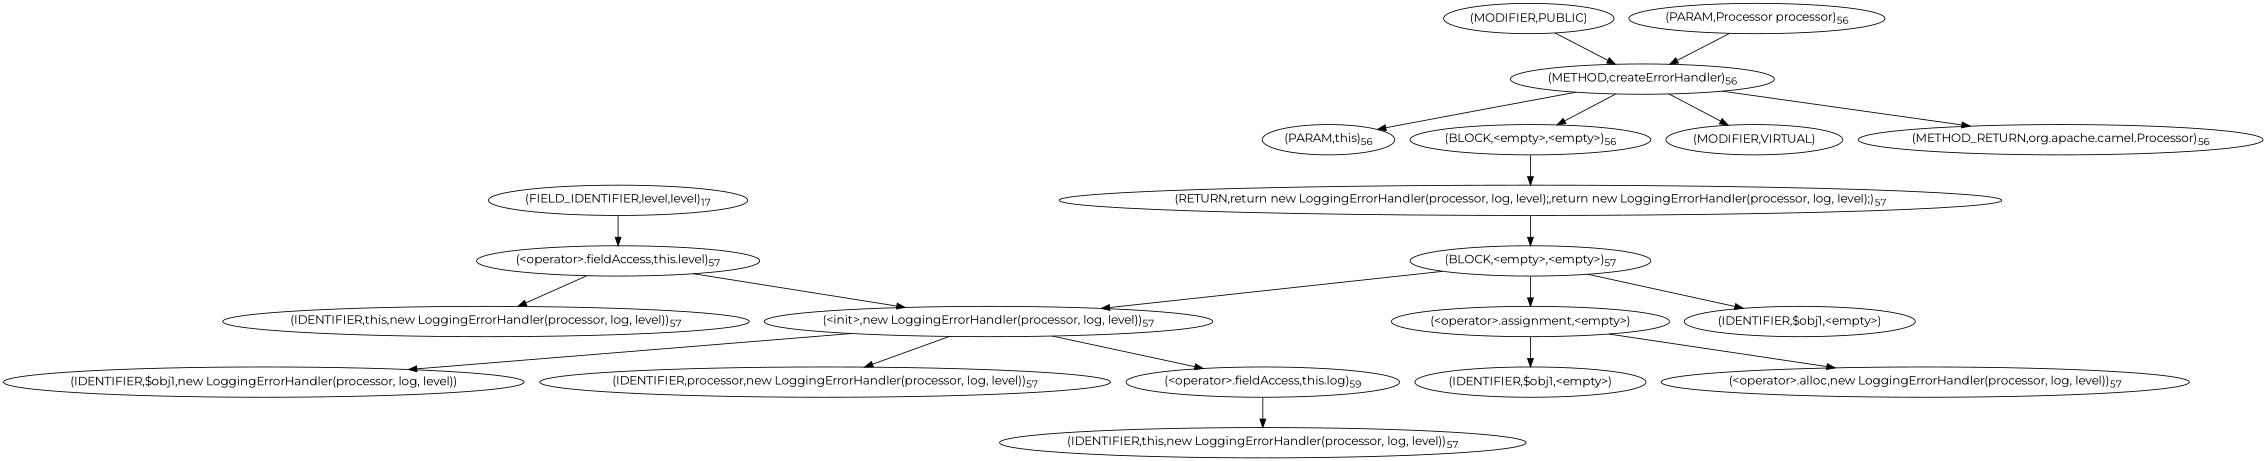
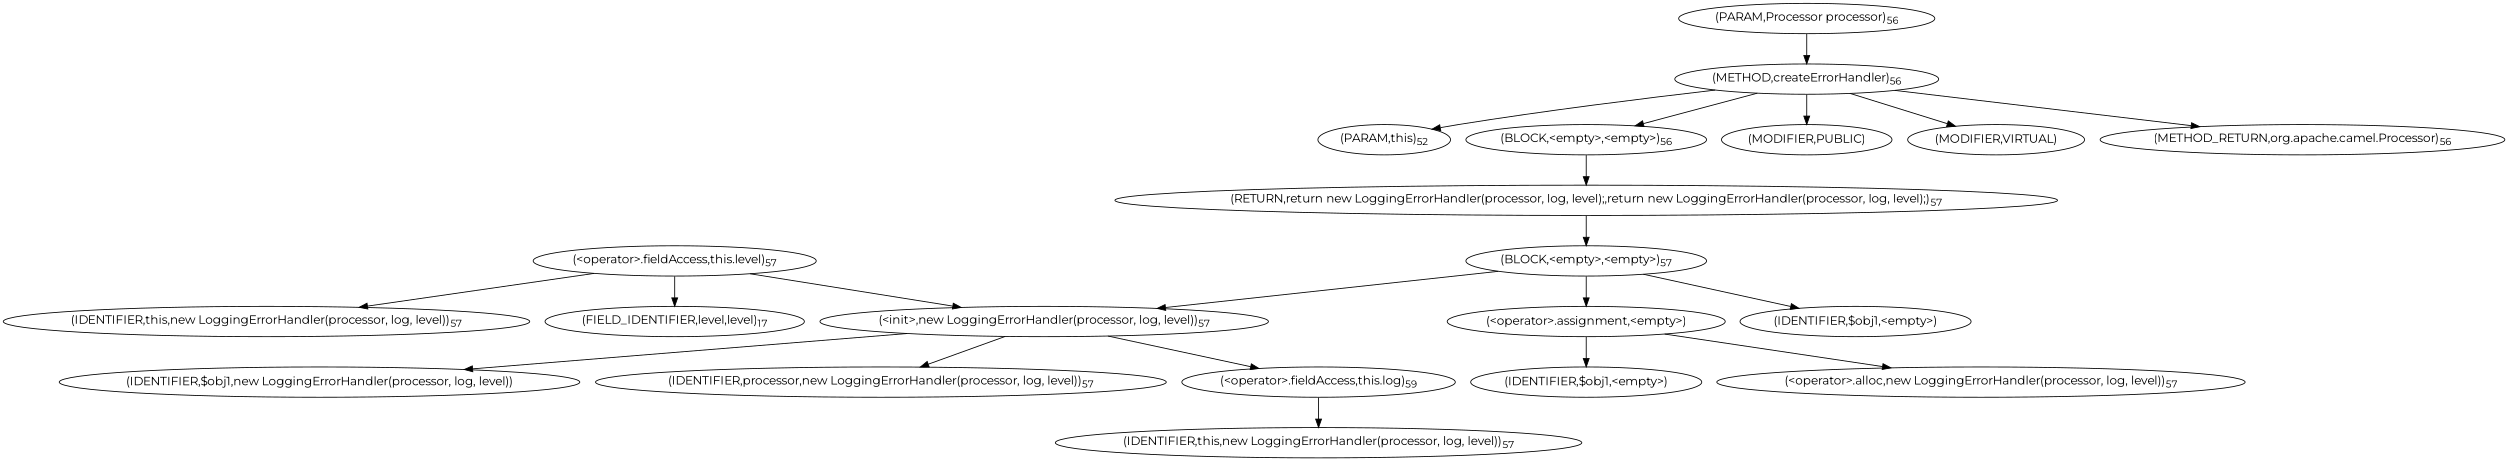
(1581, 47) -> (1807, 105)
(1367, 138) -> (1423, 138)
(618, 226) -> (675, 287)
